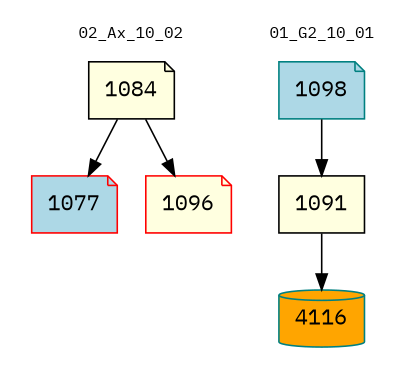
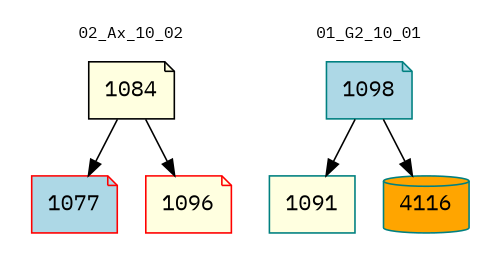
(322, 204) -> (312, 204)
(322, 254) -> (394, 140)
